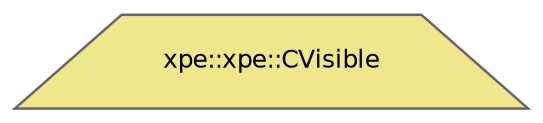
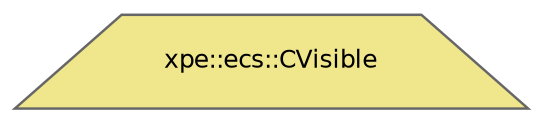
(271, 62) -> (271, 62)
